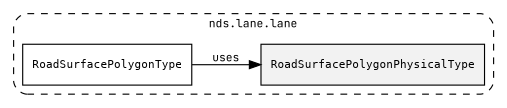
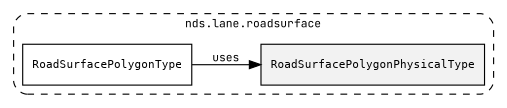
(254, 24) -> (254, 24)
